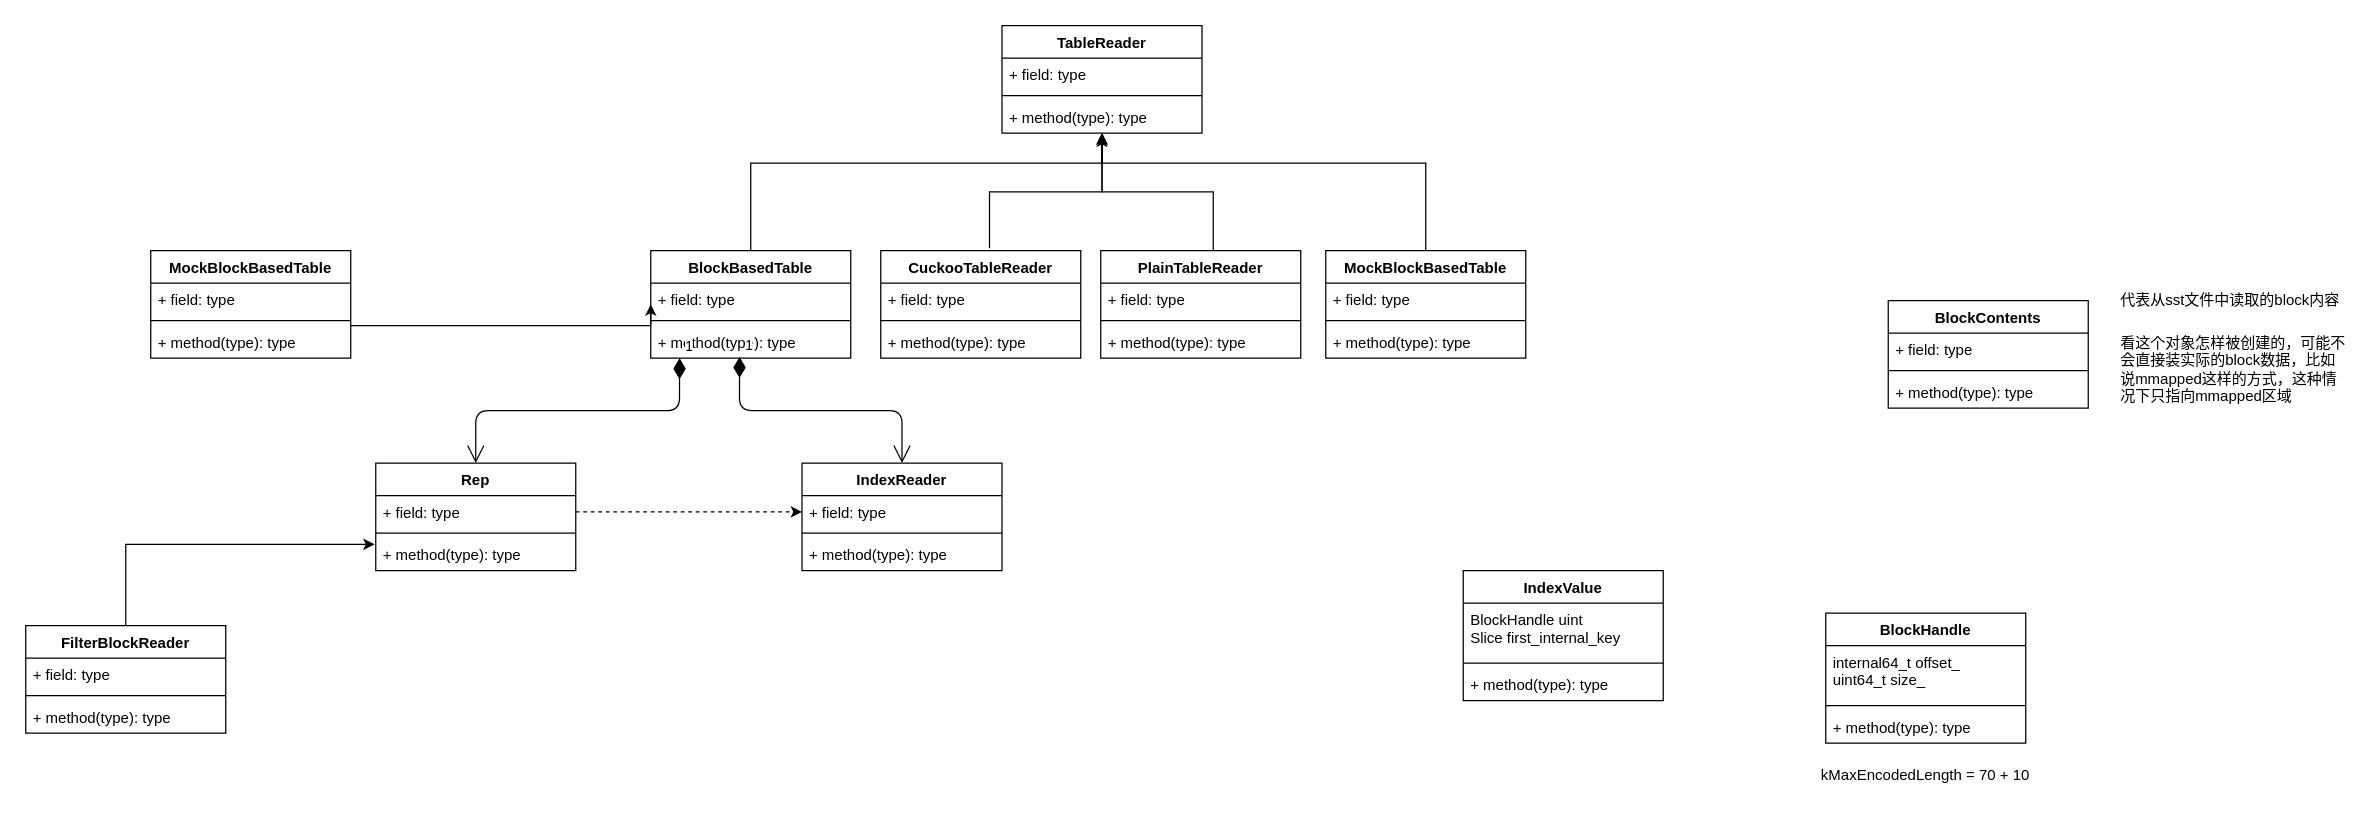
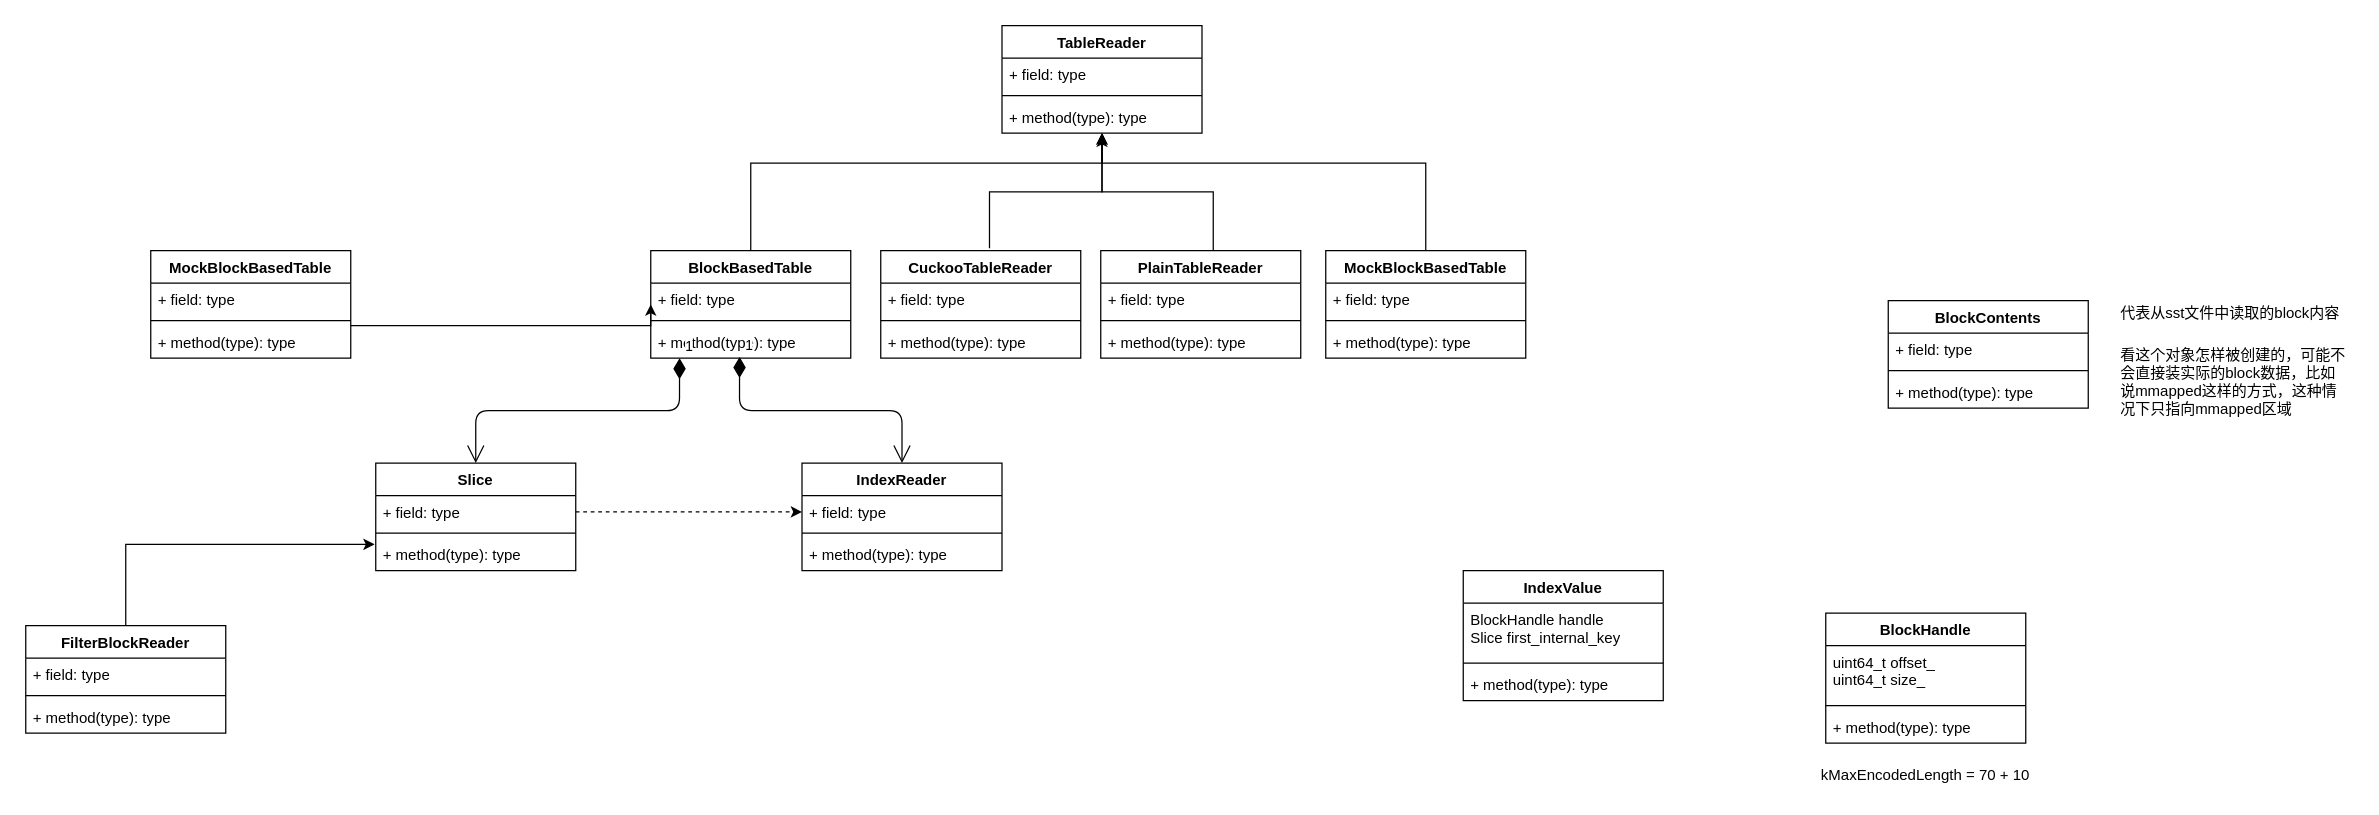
(2233, 346) -> (2233, 358)
(475, 480) -> (475, 480)
(1529, 620) -> (1538, 620)
(1911, 663) -> (1896, 663)
